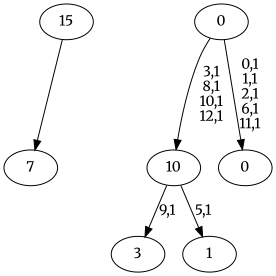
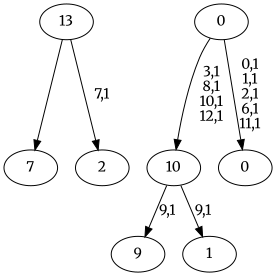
(67, 22) -> (67, 22)
none -> (102, 168)
(203, 211) -> (203, 211)
(138, 254) -> (138, 254)
